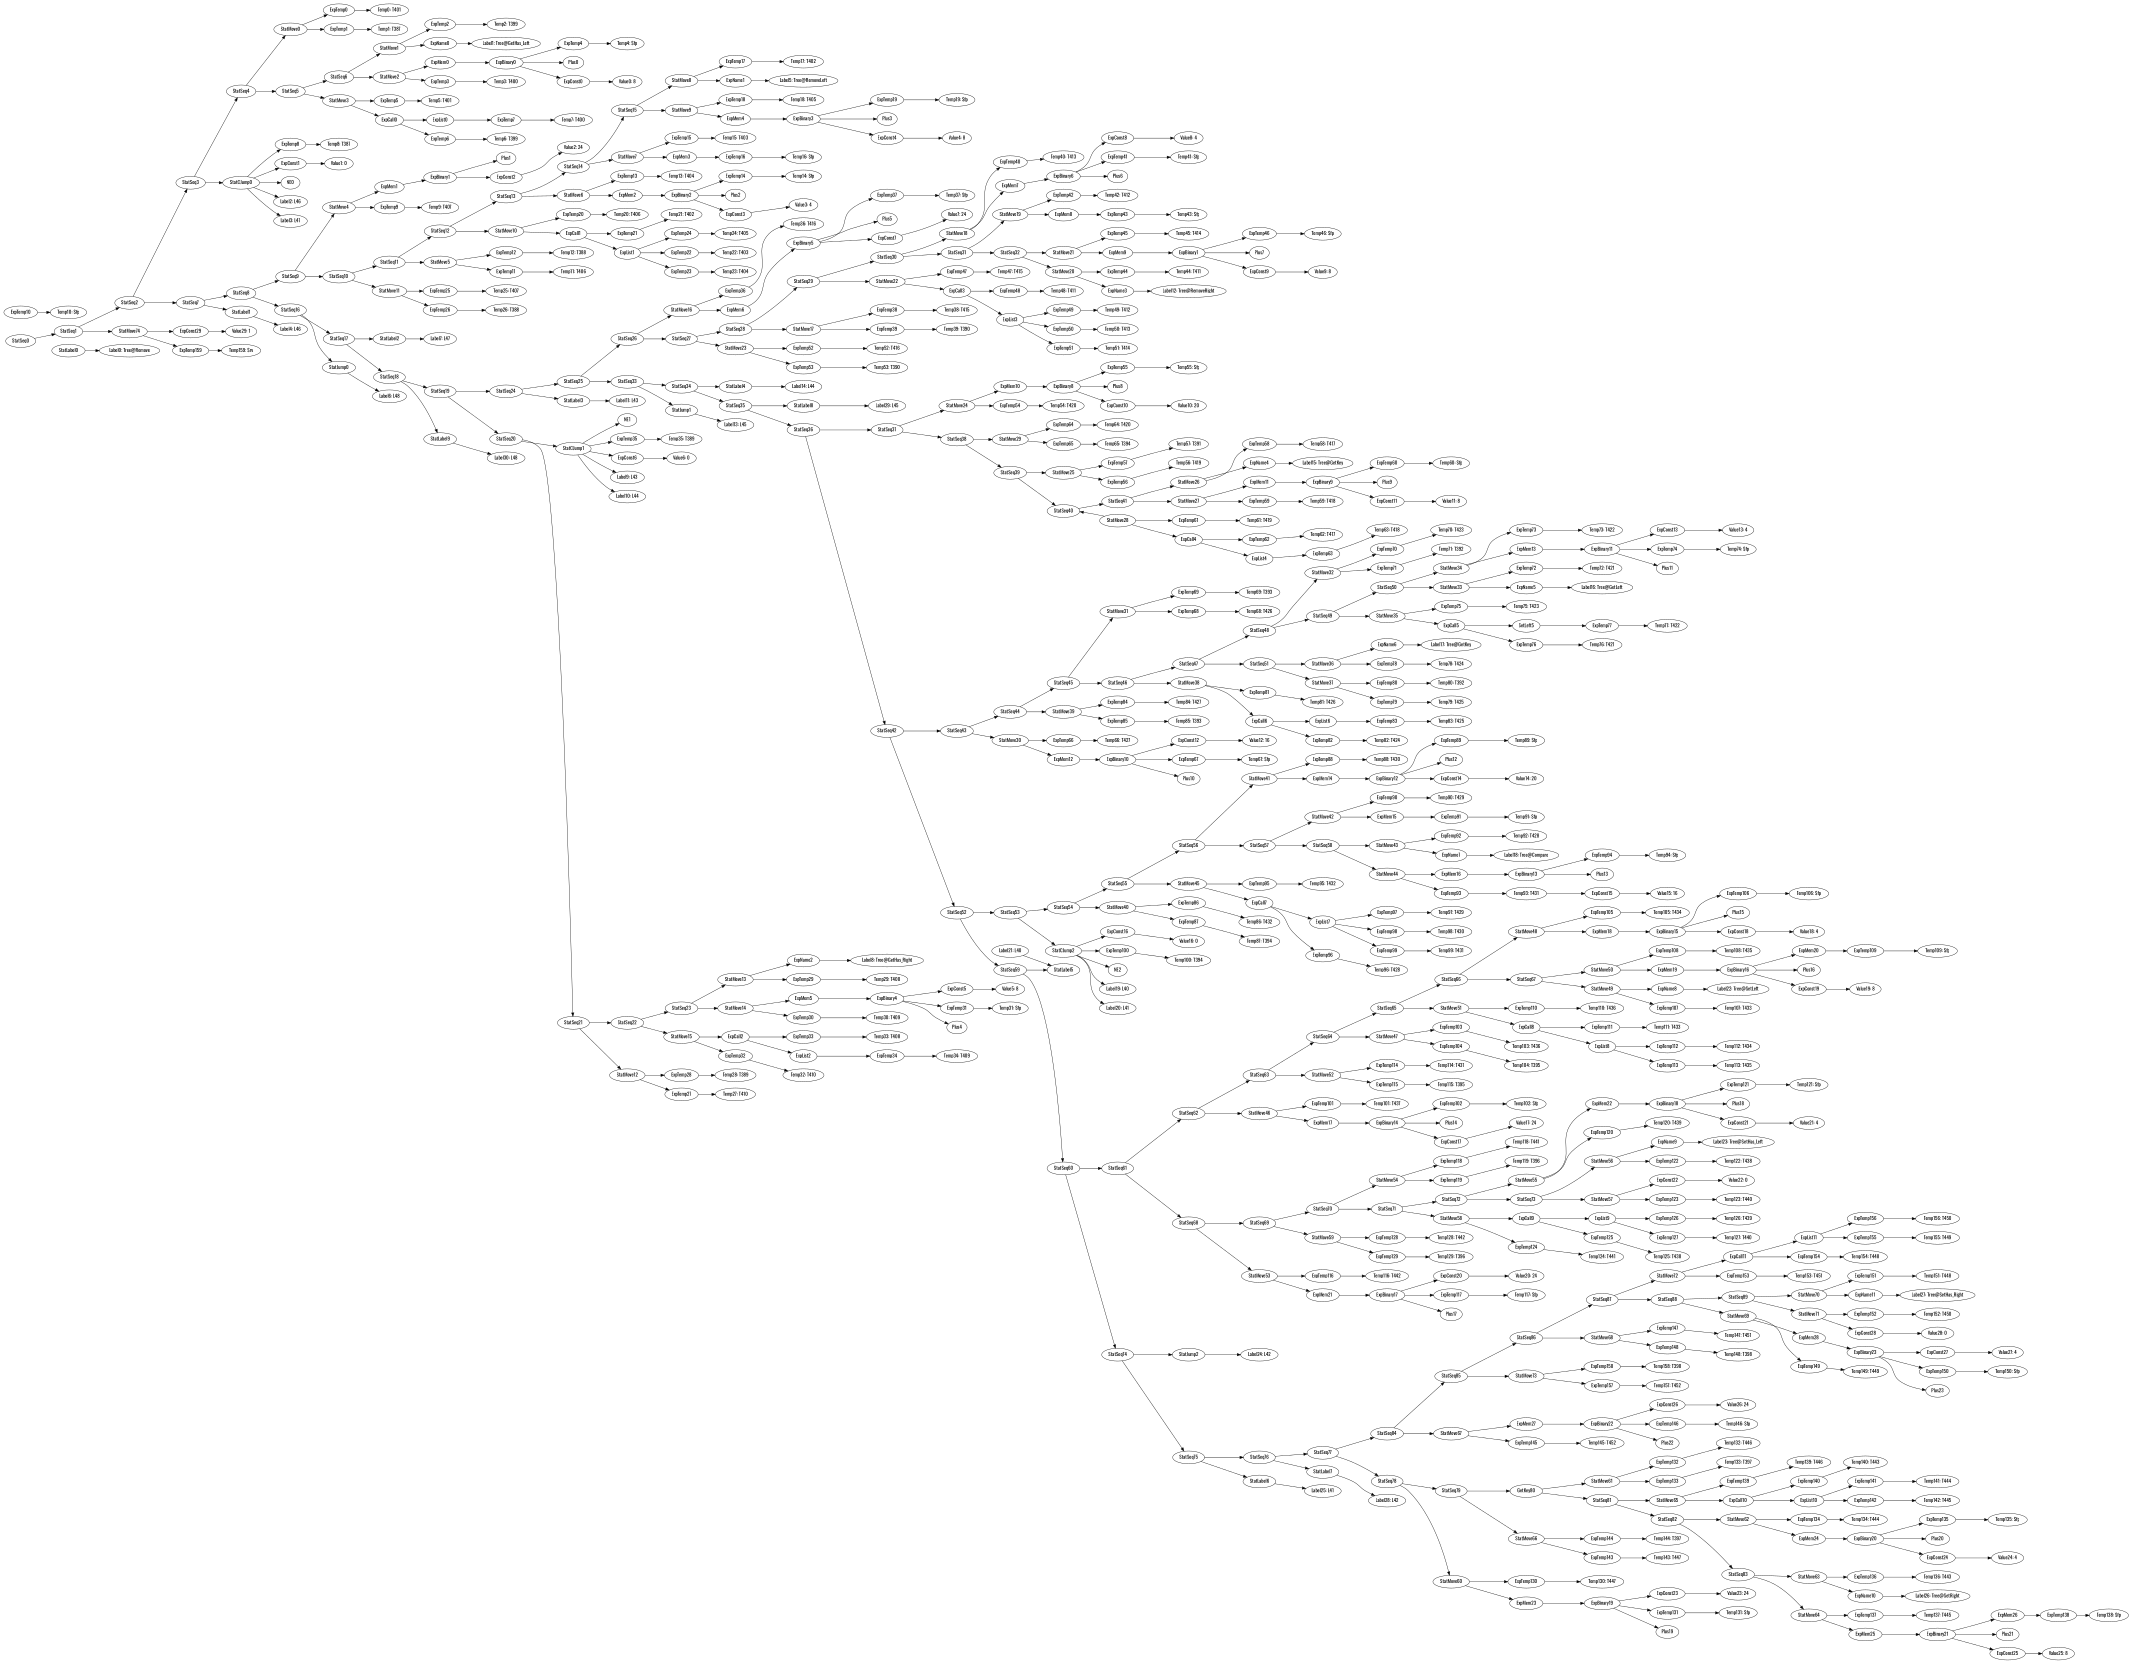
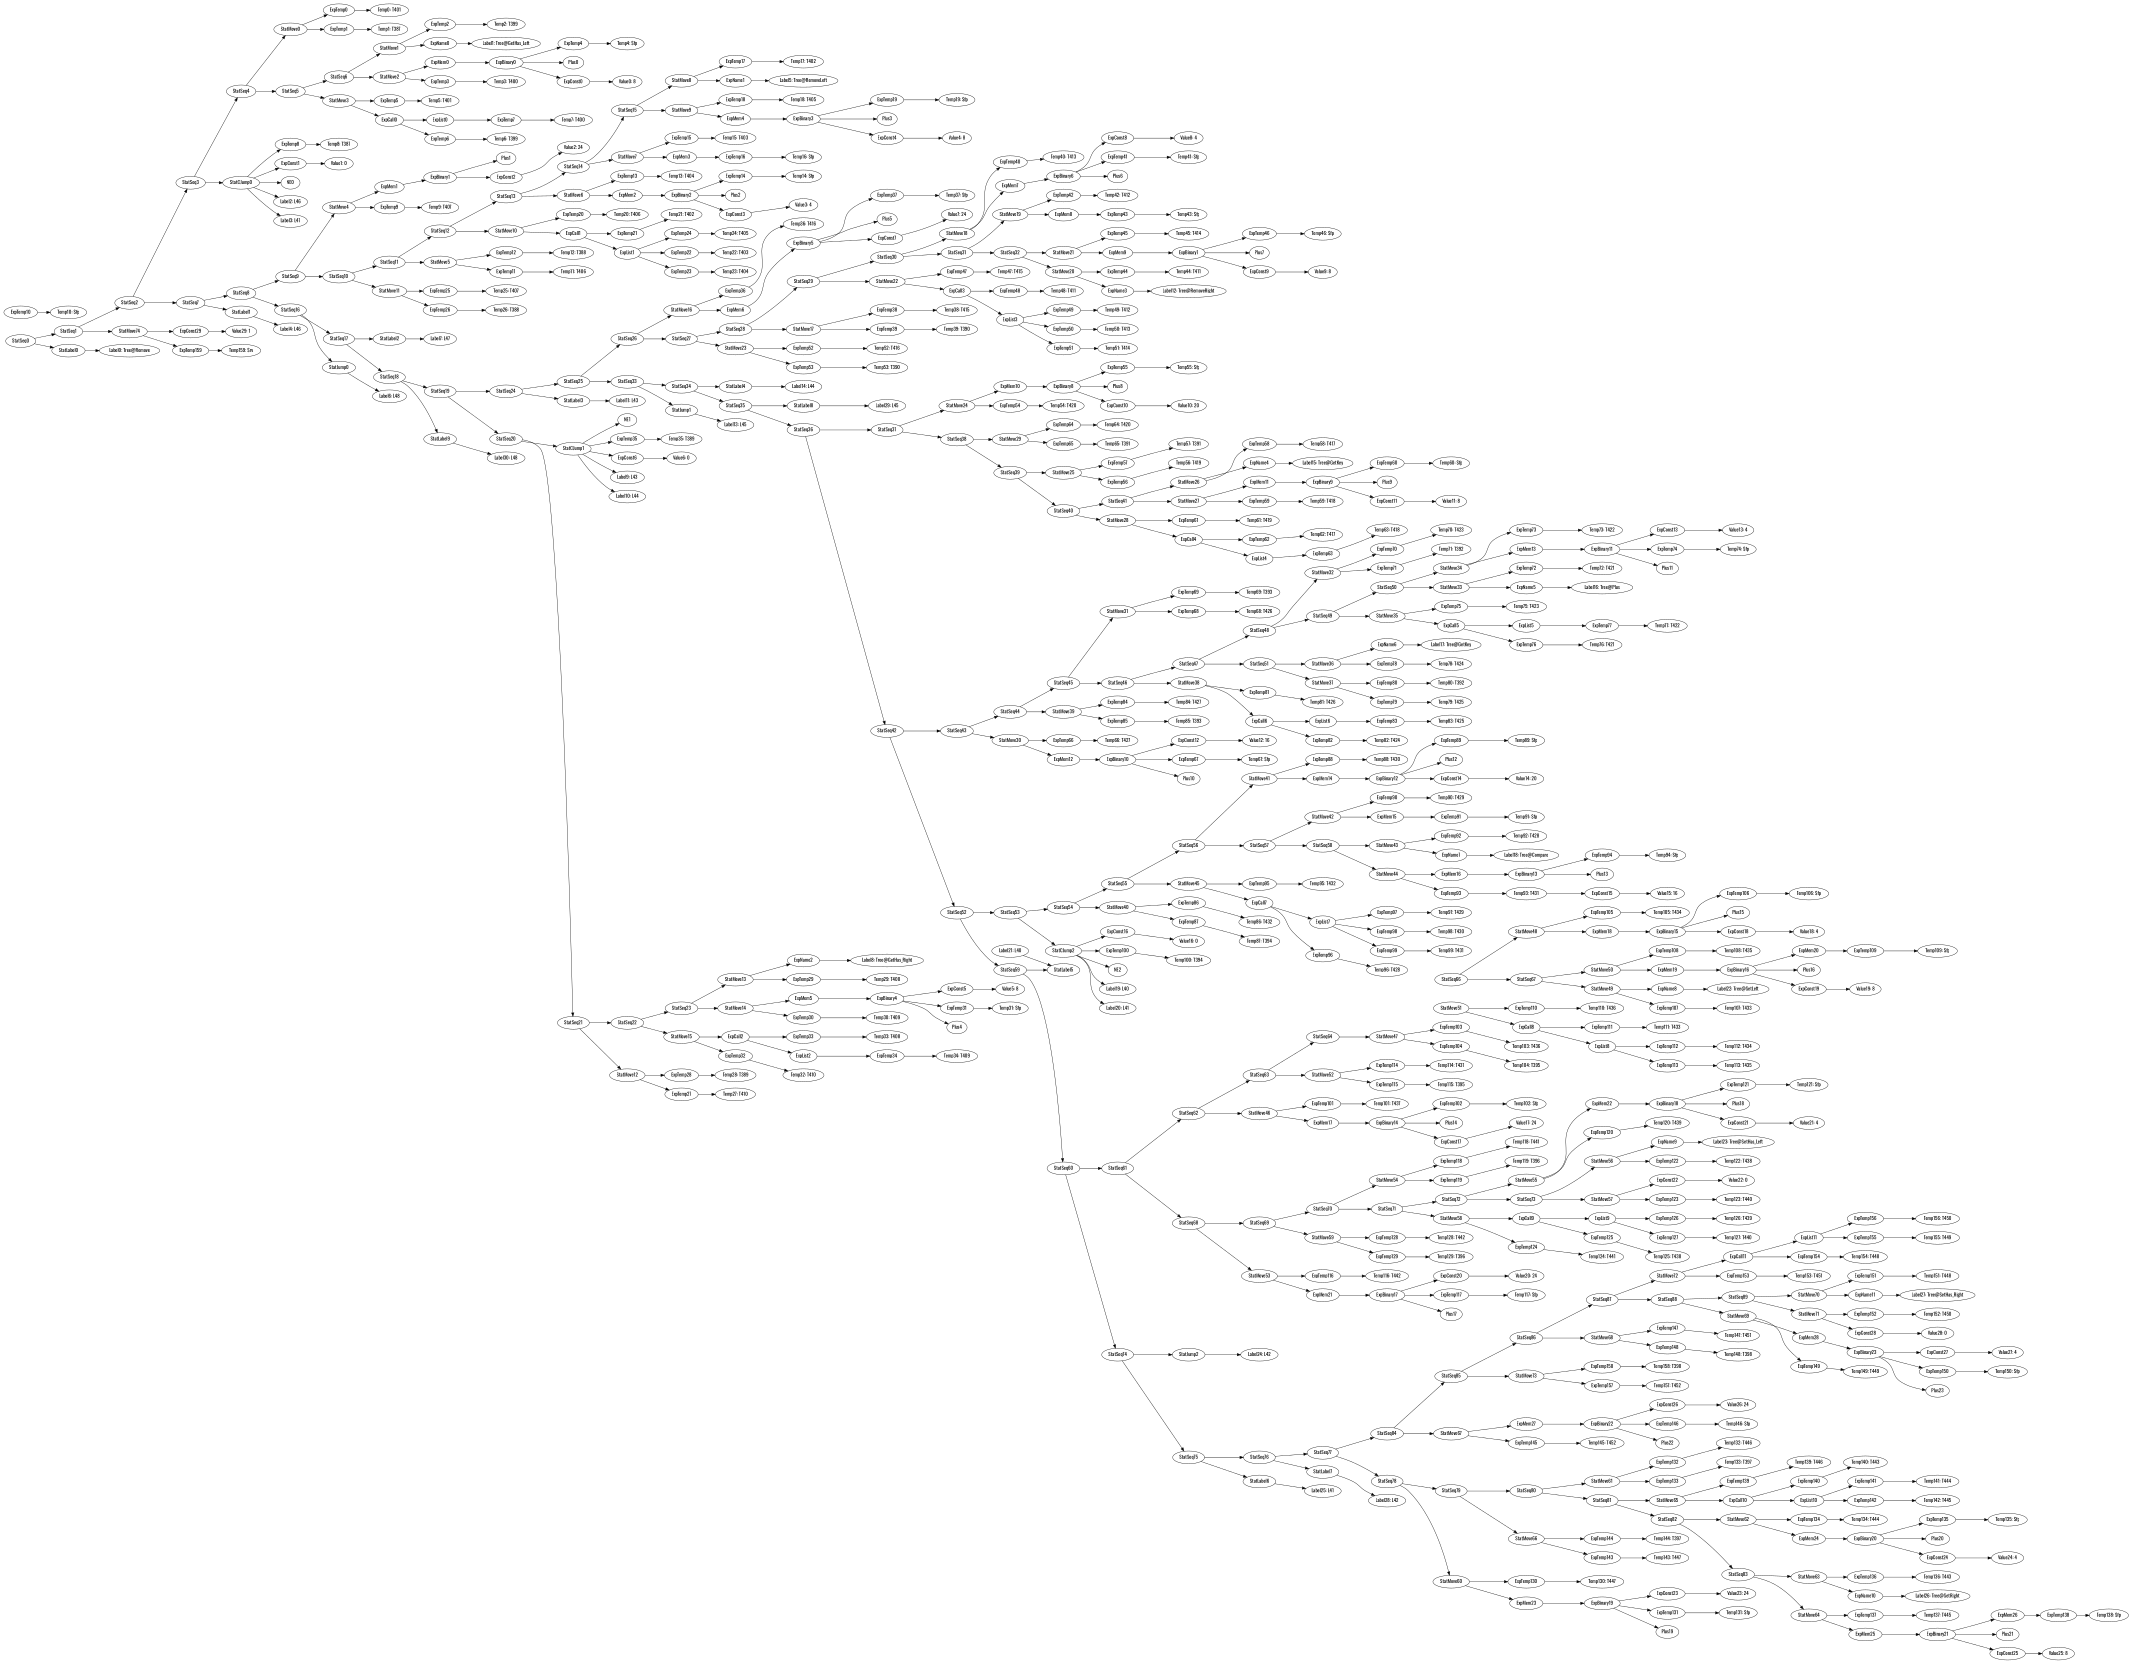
none -> (42, 345)
(1118, 444) -> (1118, 444)
(1094, 514) -> (1086, 517)
(1602, 588) -> (1602, 588)
(1526, 626) -> (1526, 626)
(1387, 1008) -> none
(1526, 1491) -> (1526, 1491)
